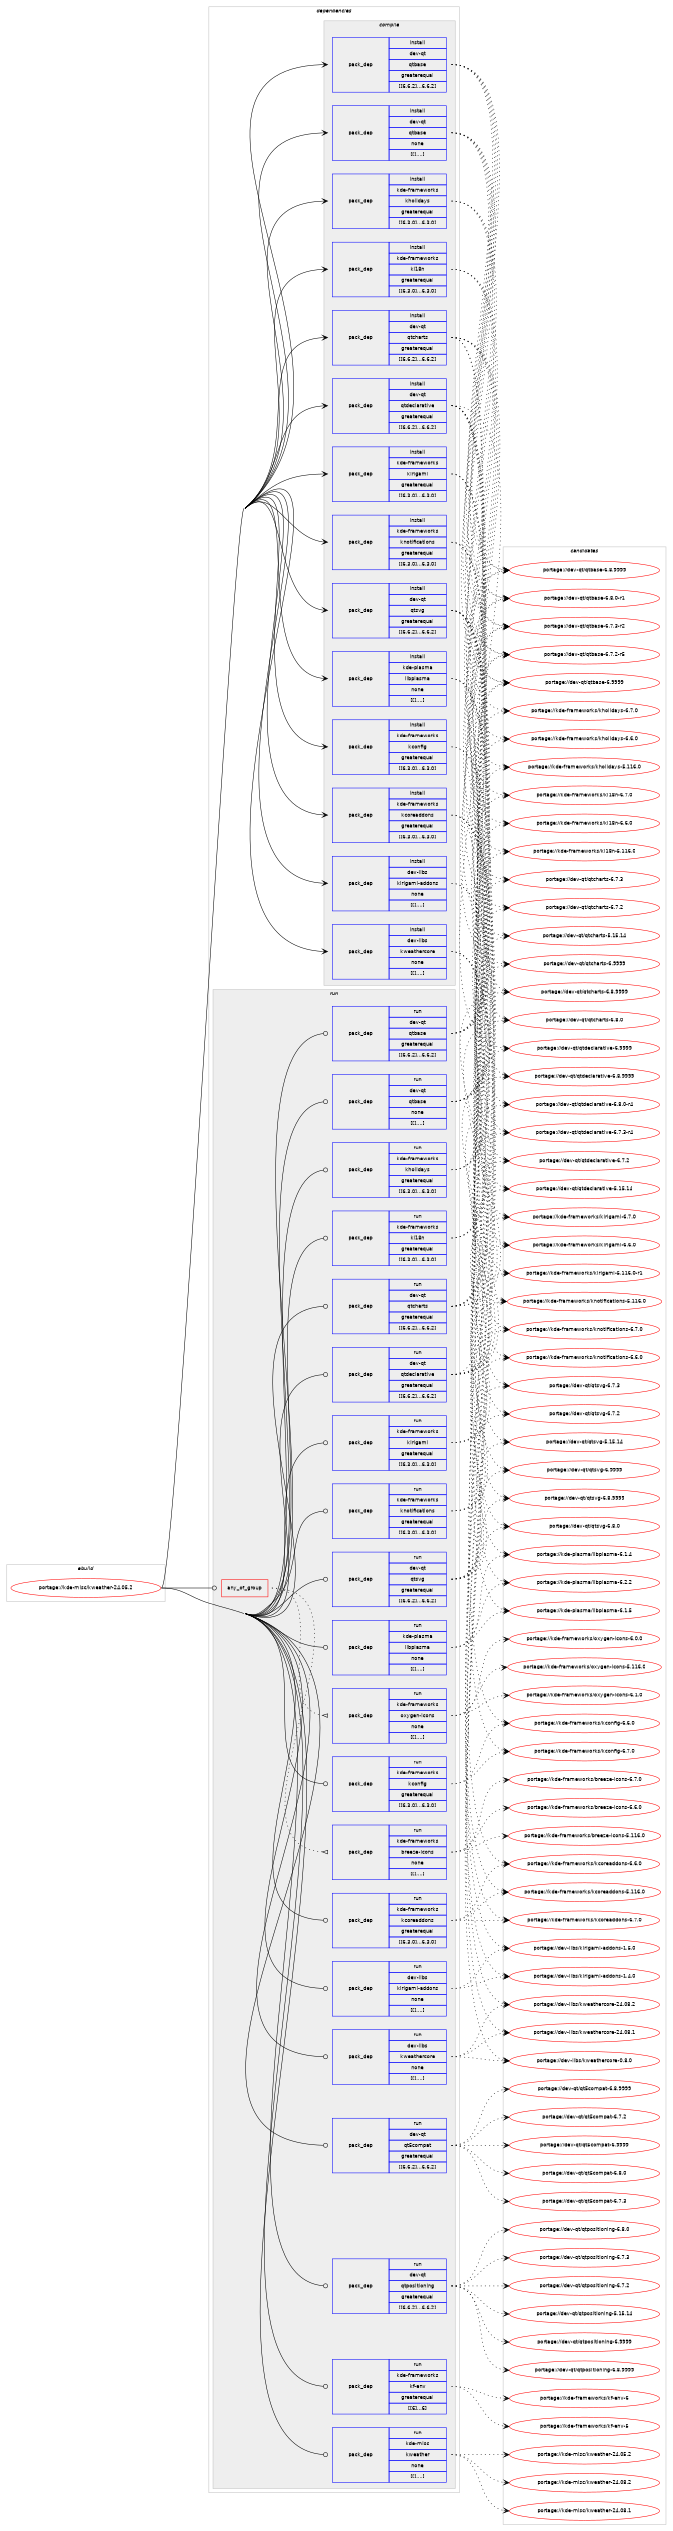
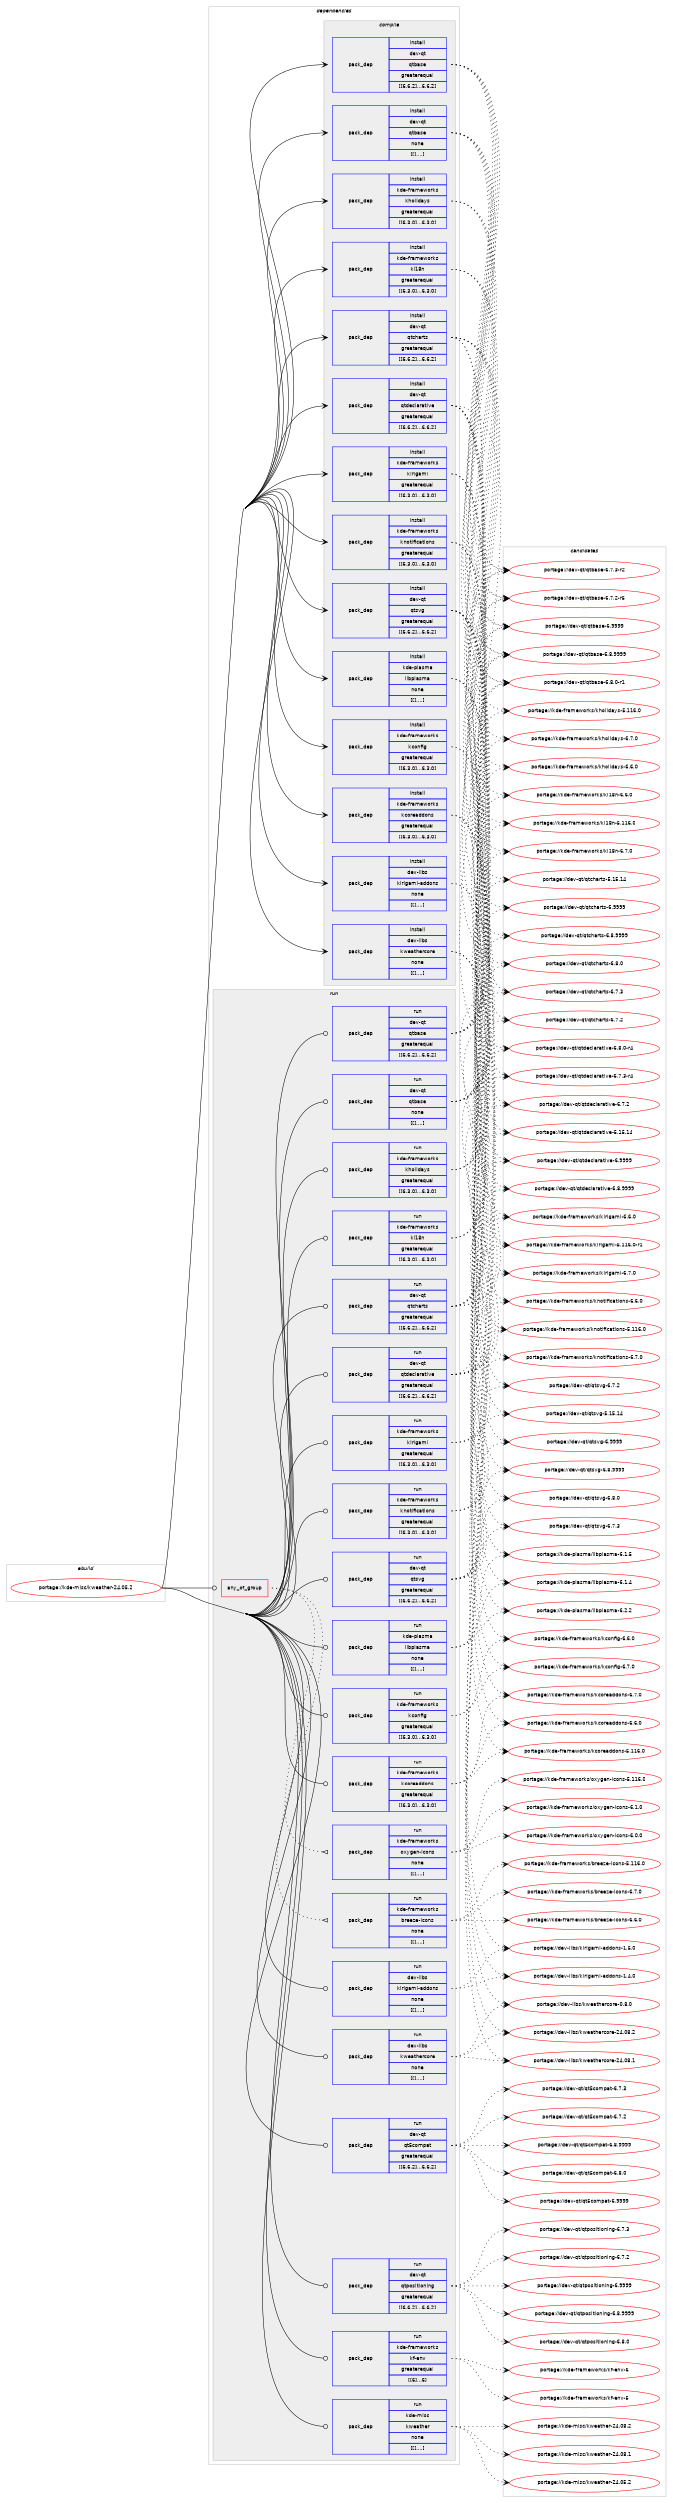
(585, 2314) -> none
